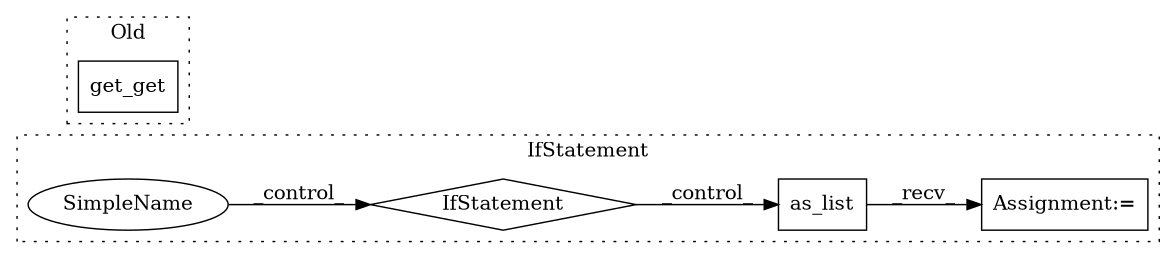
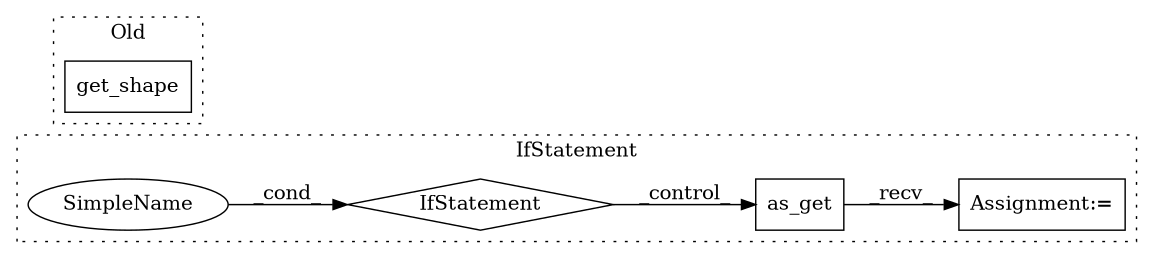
(128, 87) -> (128, 87)
(299, 194) -> (288, 194)
(823, 205) -> (800, 205)
